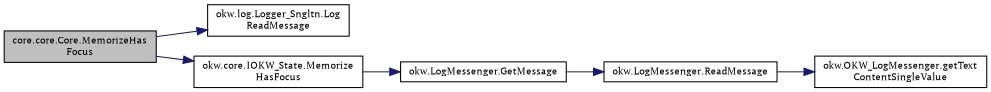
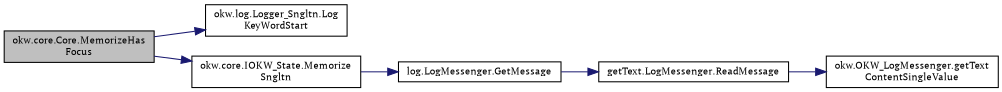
(278, 20) -> (276, 20)
(80, 47) -> (79, 47)
(278, 72) -> (276, 72)
(483, 72) -> (480, 72)
(691, 72) -> (694, 72)
